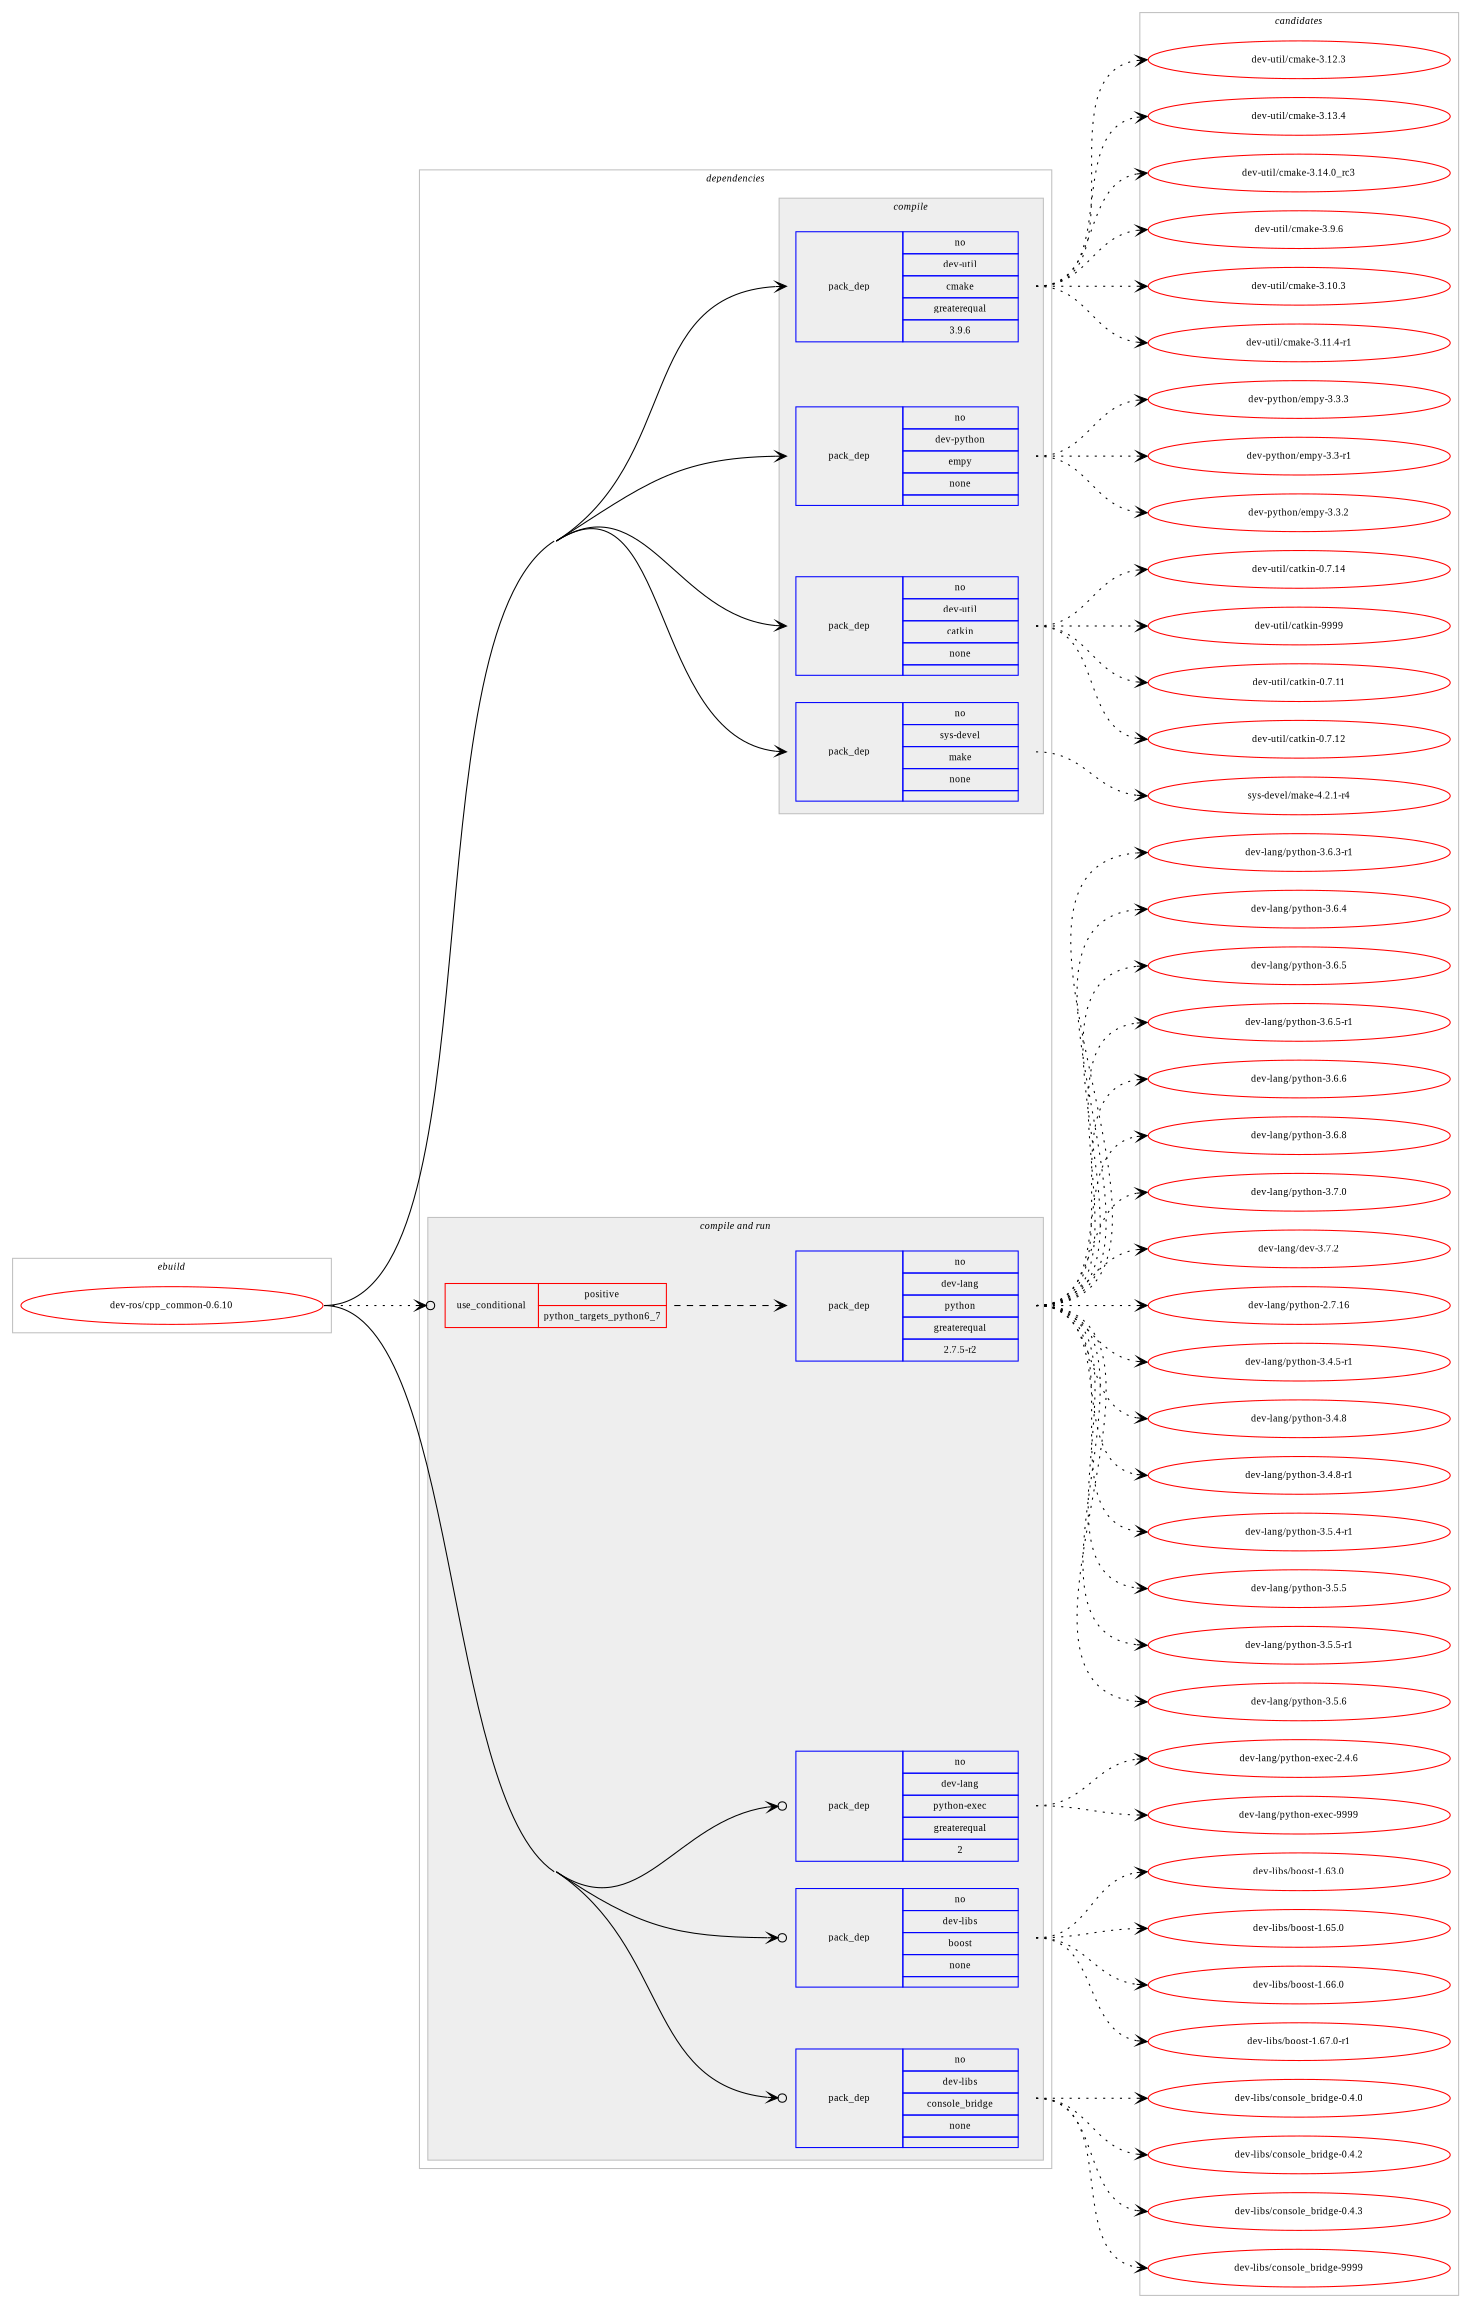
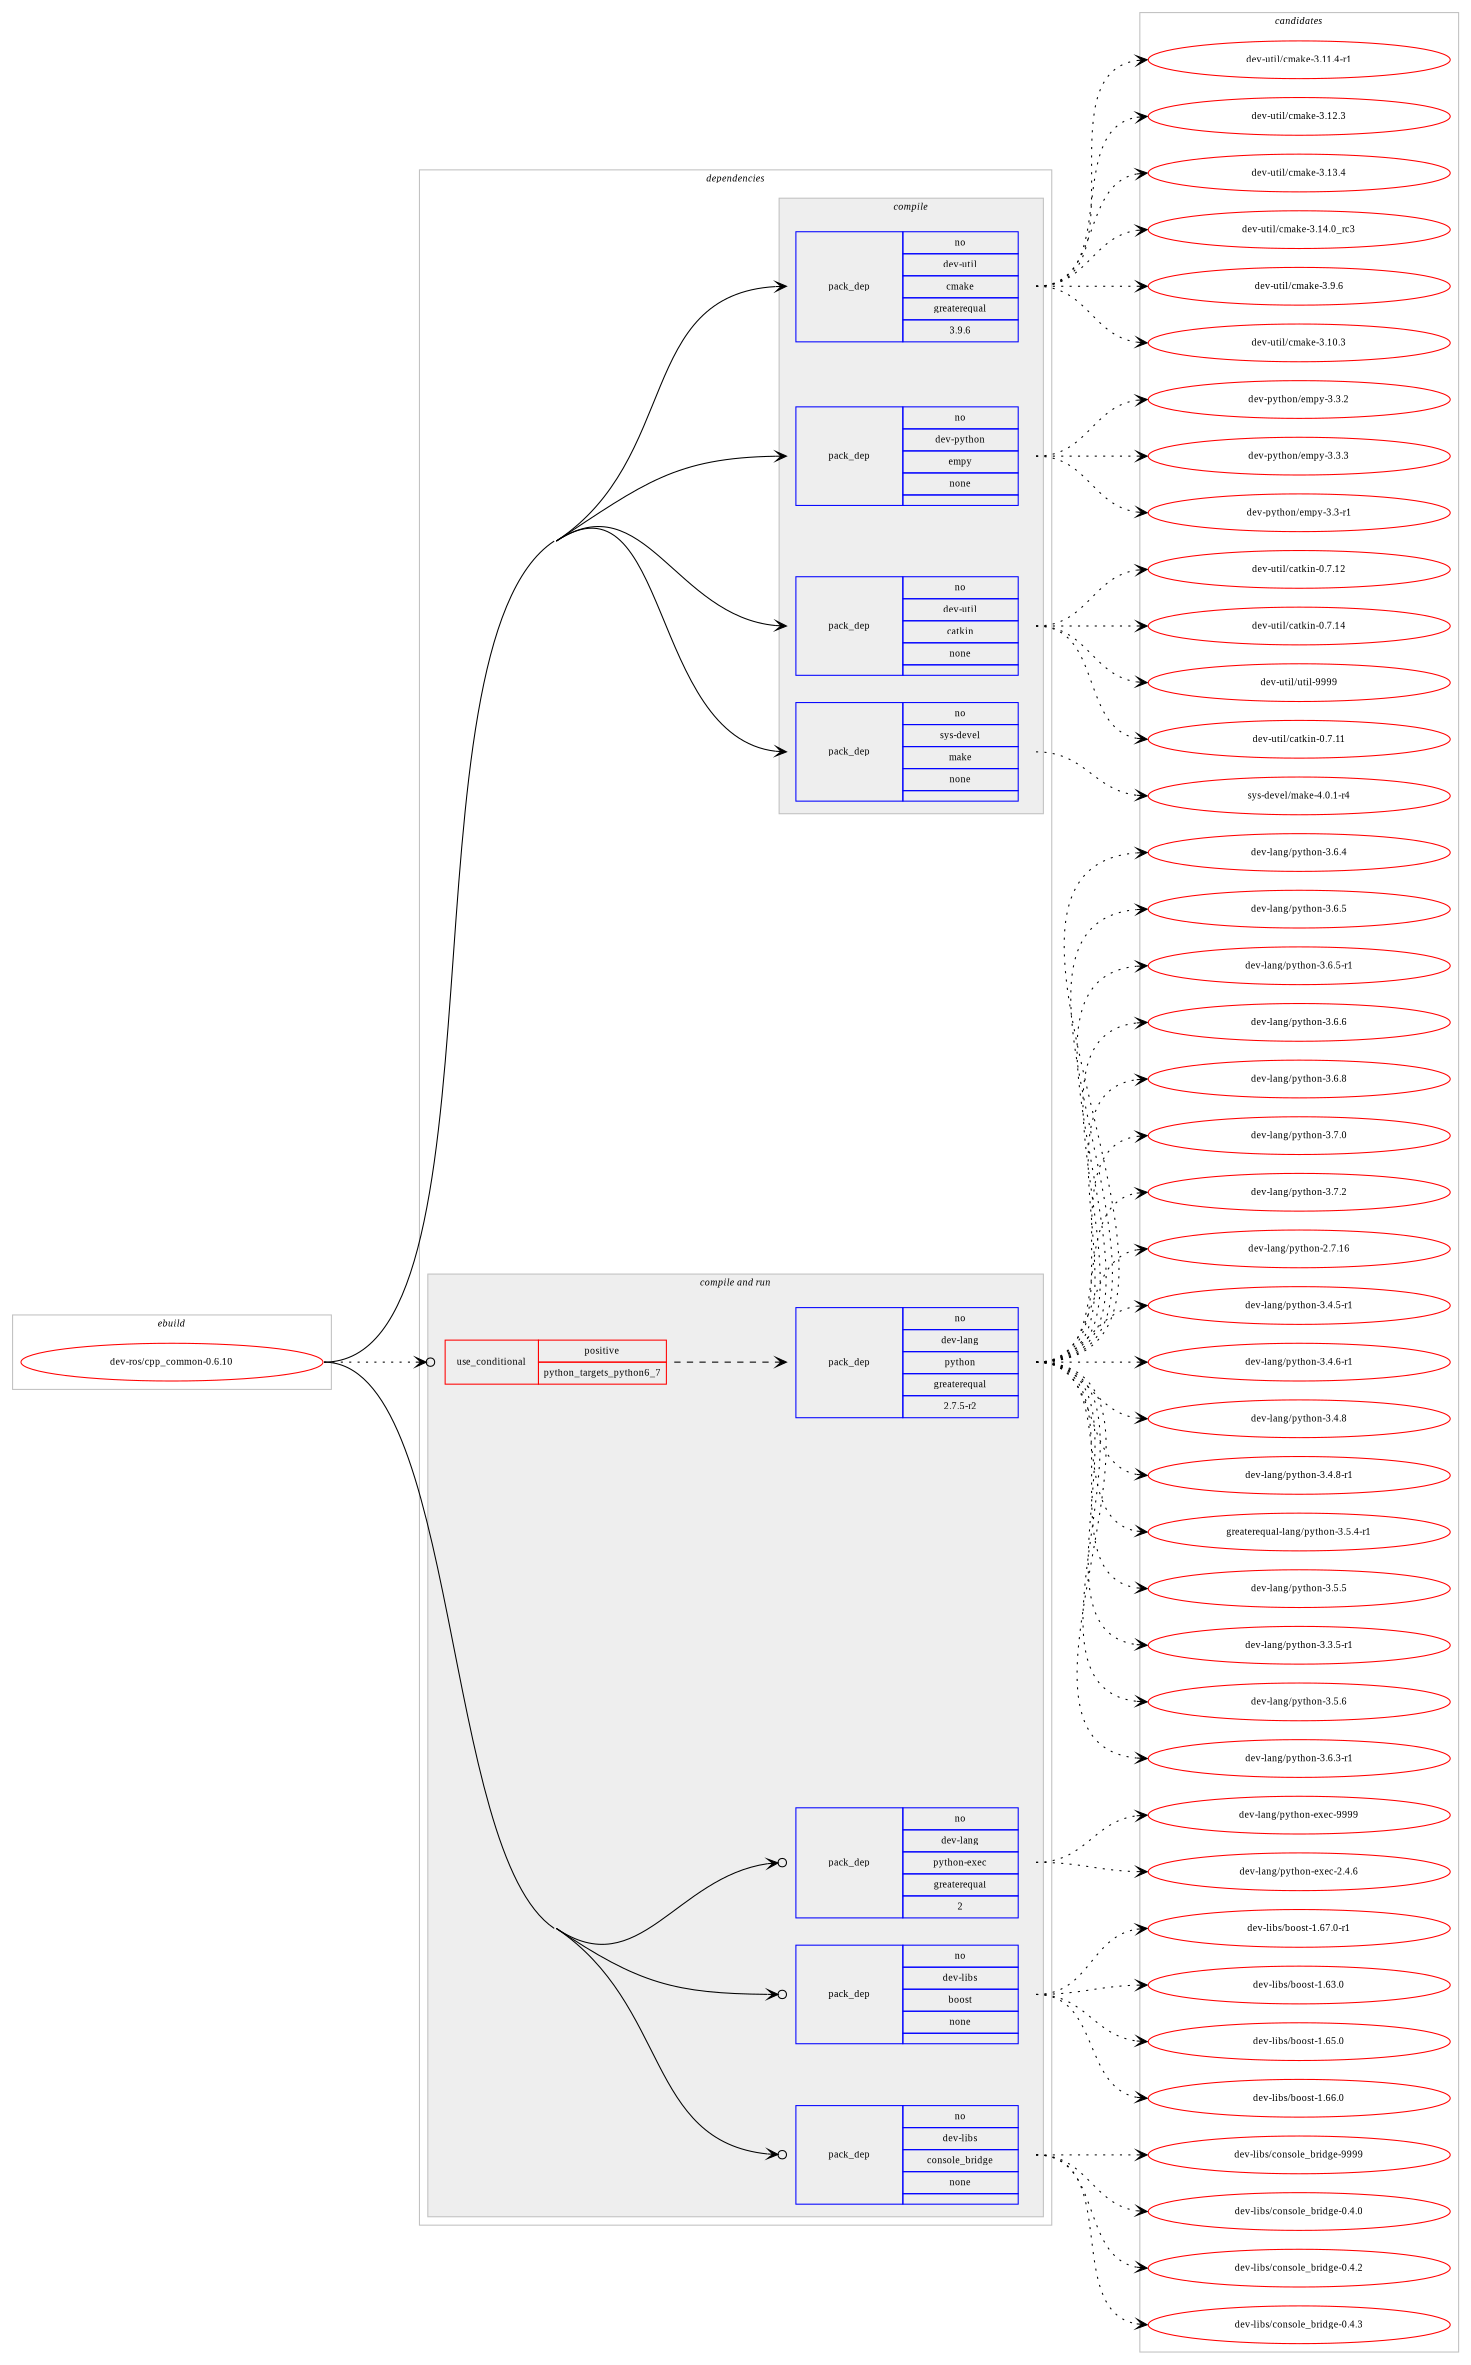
(1299, 626) -> (1299, 683)
(1299, 796) -> (1299, 796)
(1299, 1249) -> (1299, 1192)
none -> (1299, 1362)
(1299, 1532) -> (1299, 1532)
(1299, 1645) -> (1299, 1645)
